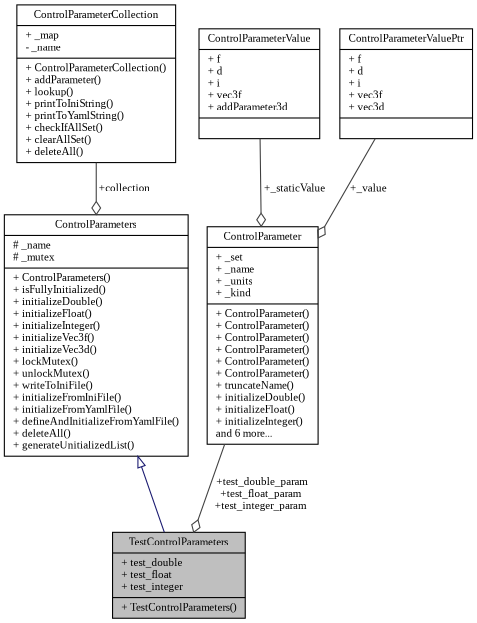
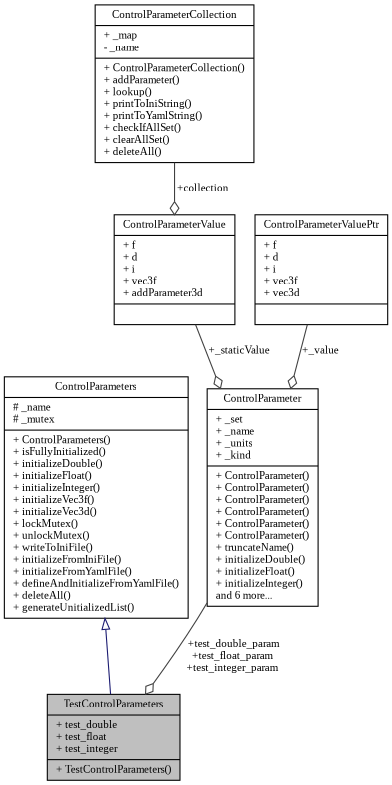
(96, 182) -> (175, 182)
